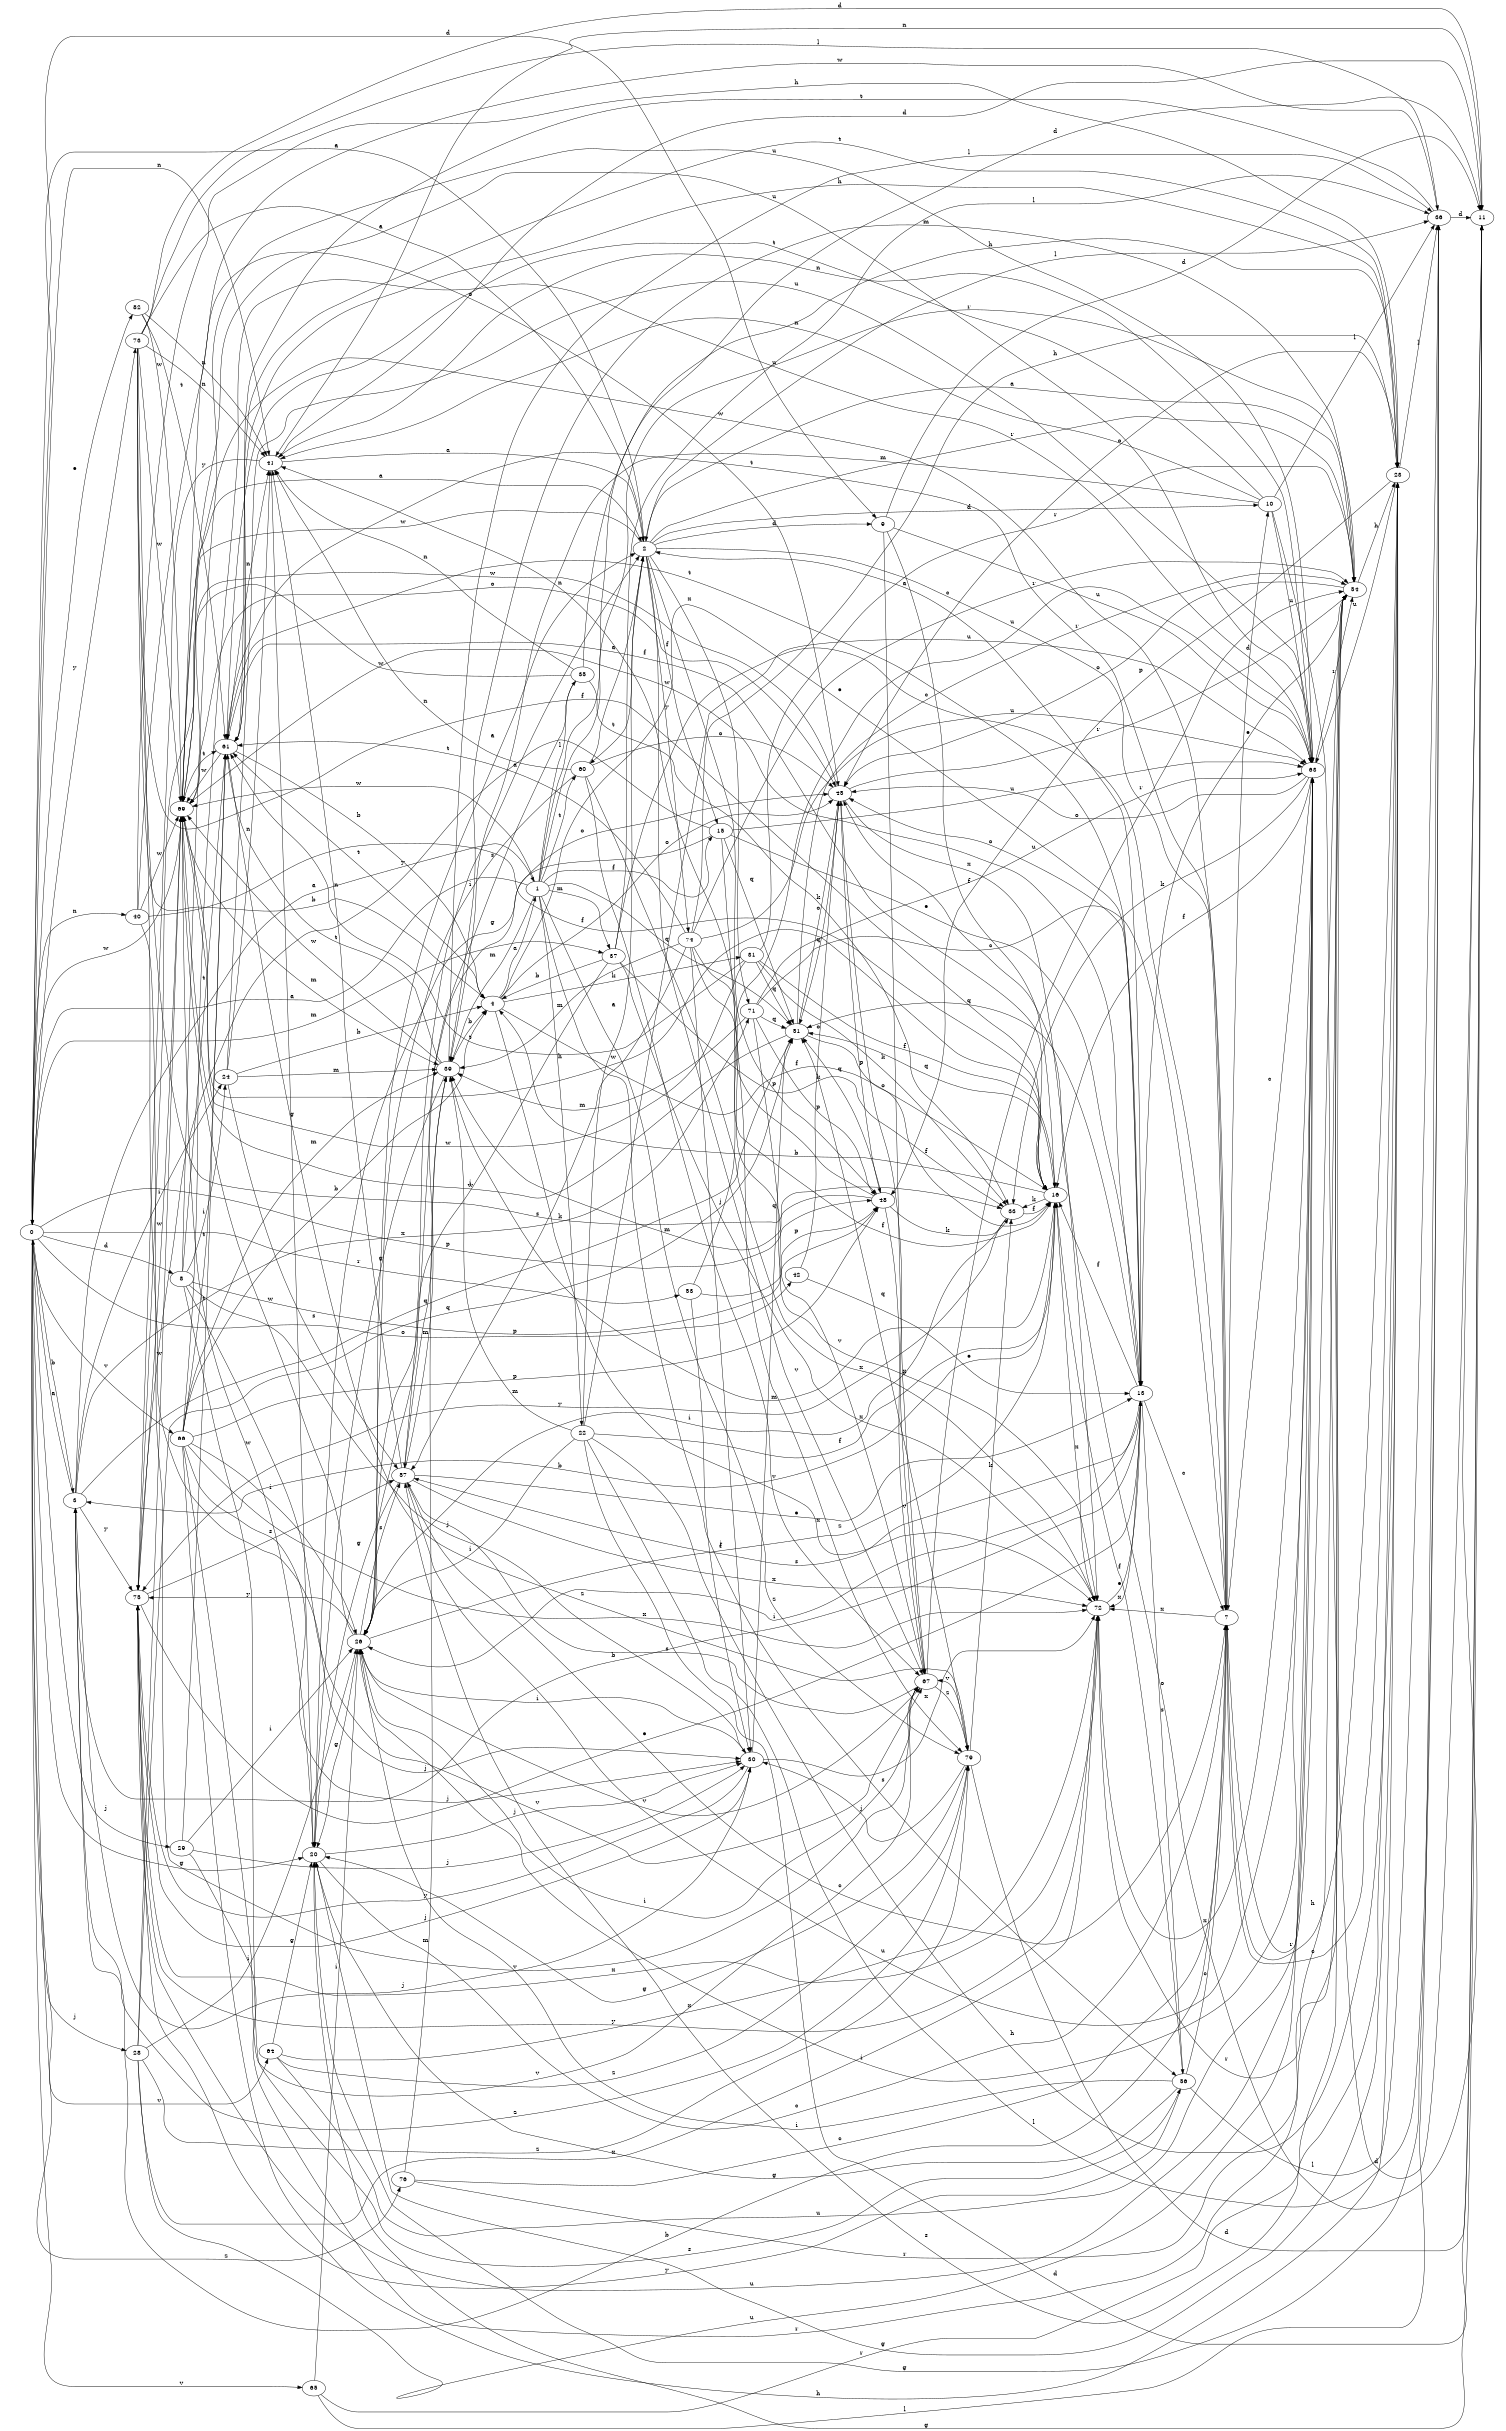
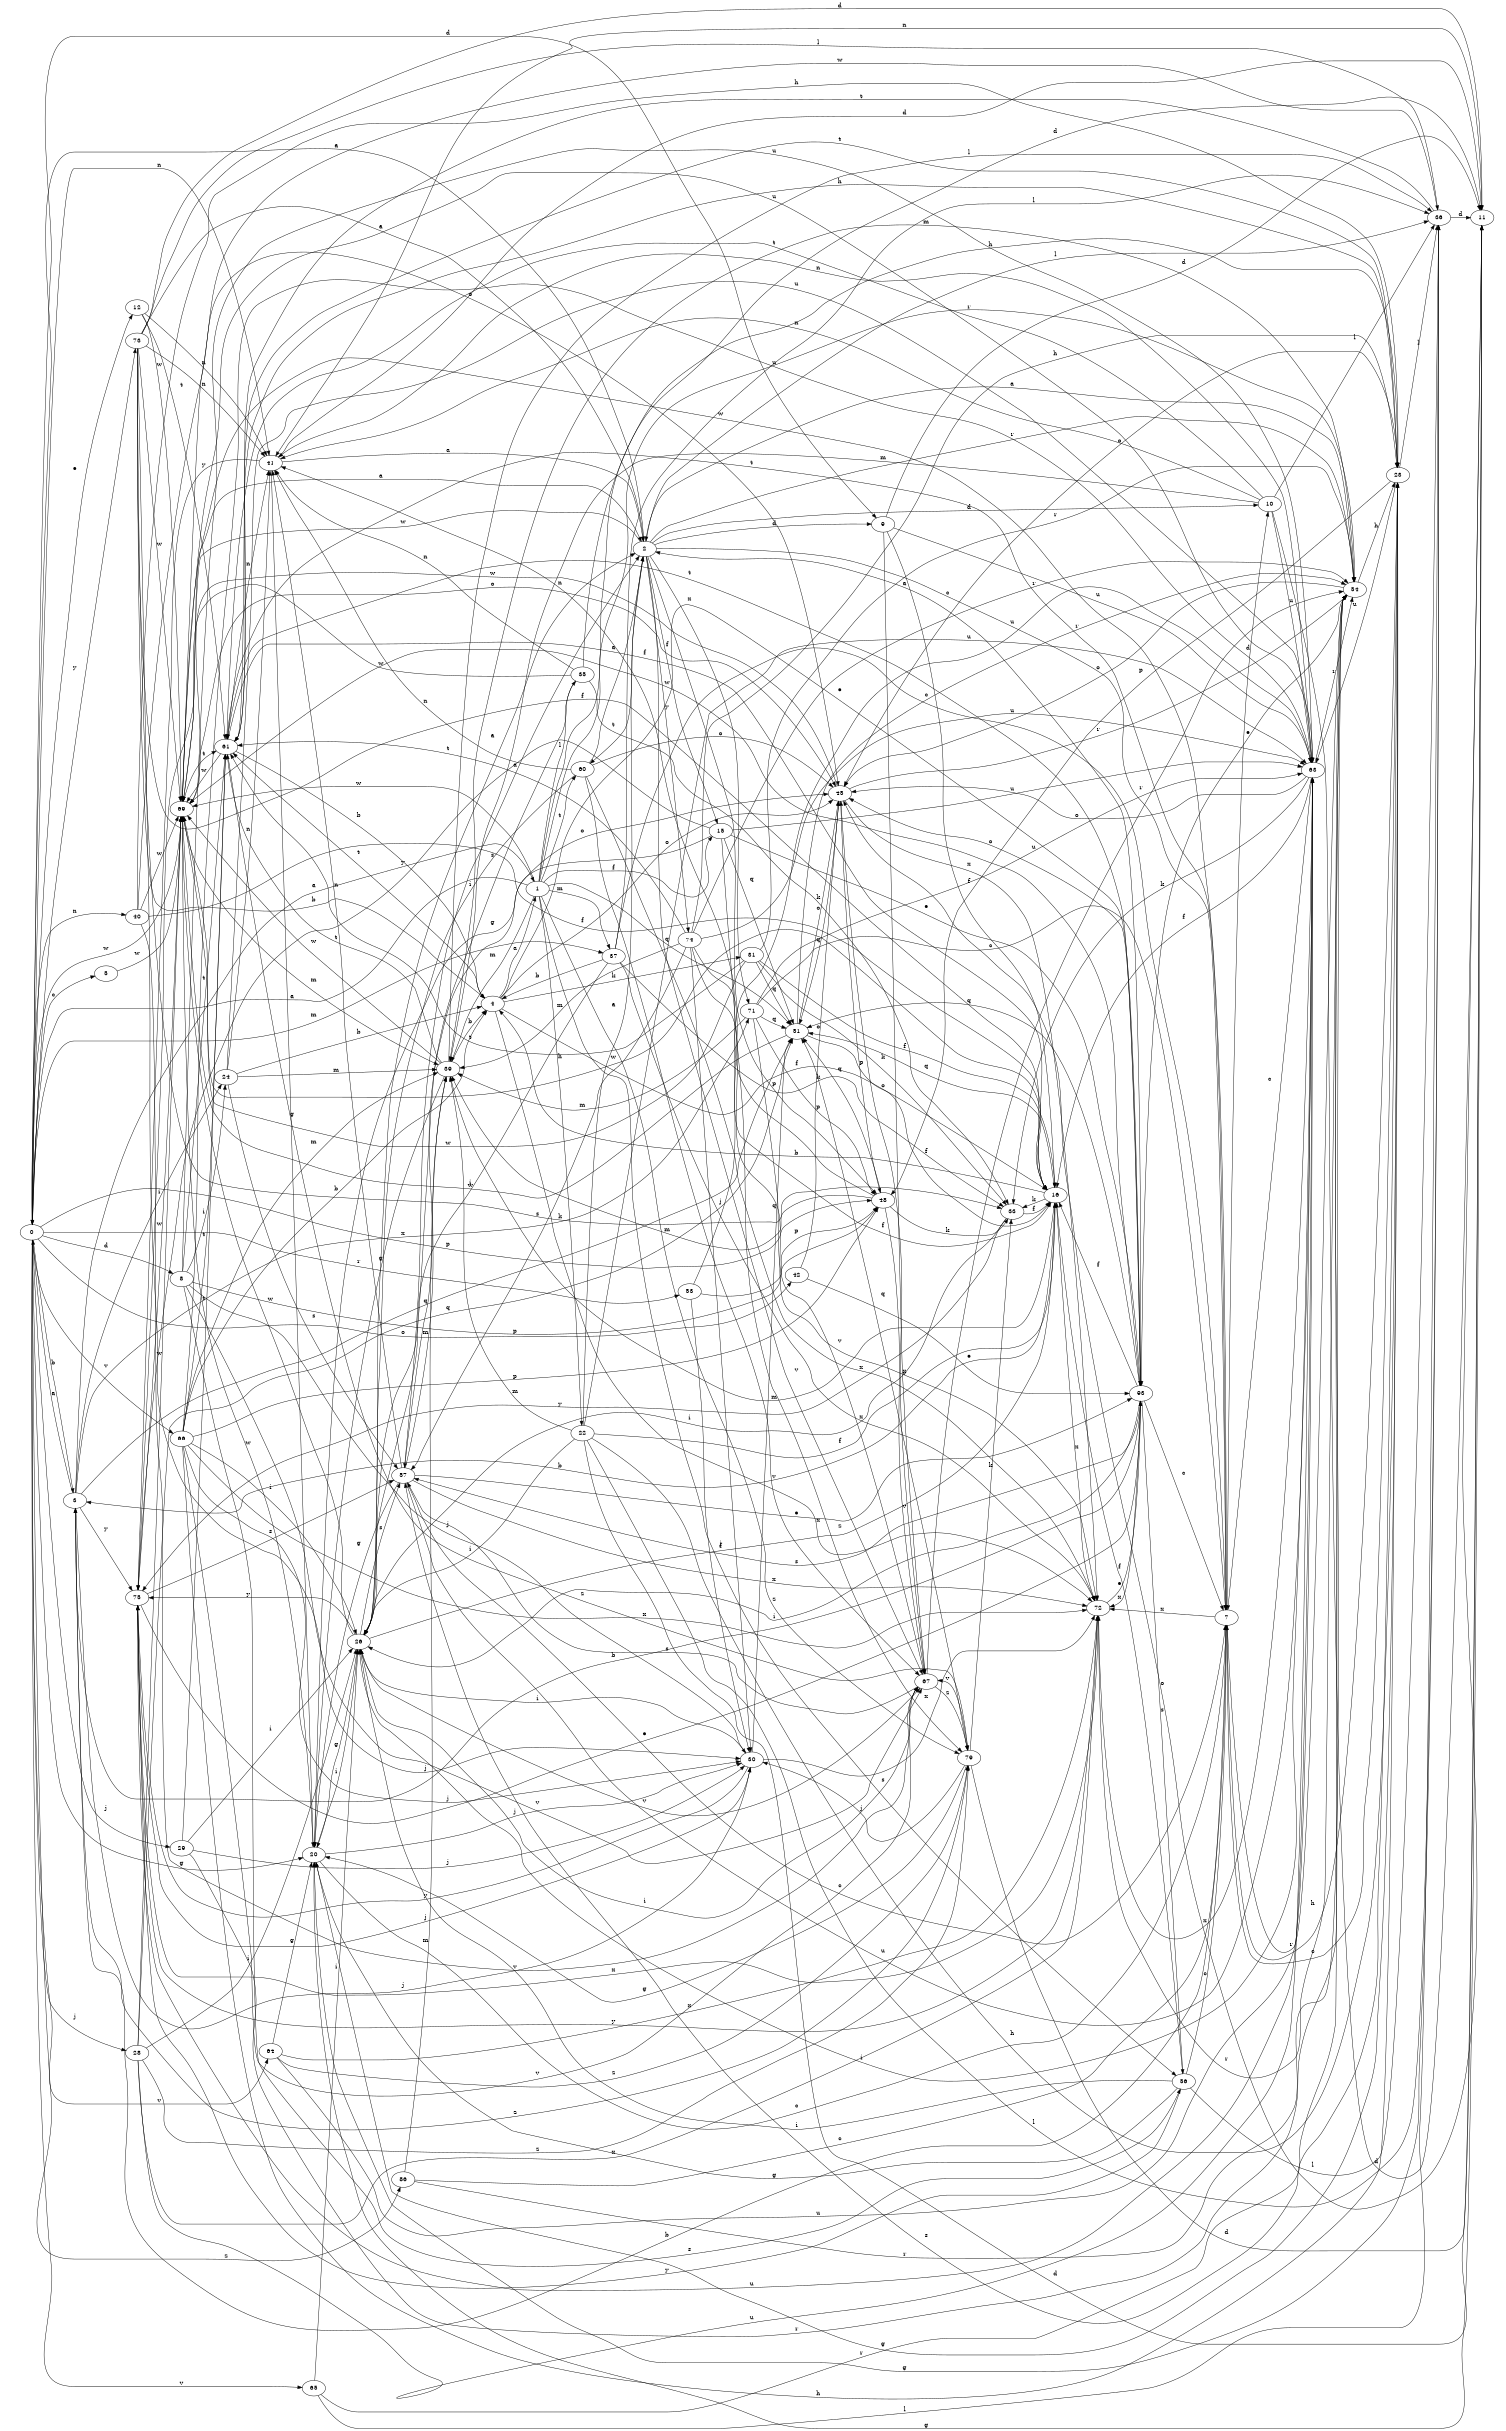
(137, 308) -> (137, 308)
none -> (106, 974)
(1141, 1393) -> (1141, 1393)
none -> (344, 1752)
(403, 2180) -> (403, 2180)
